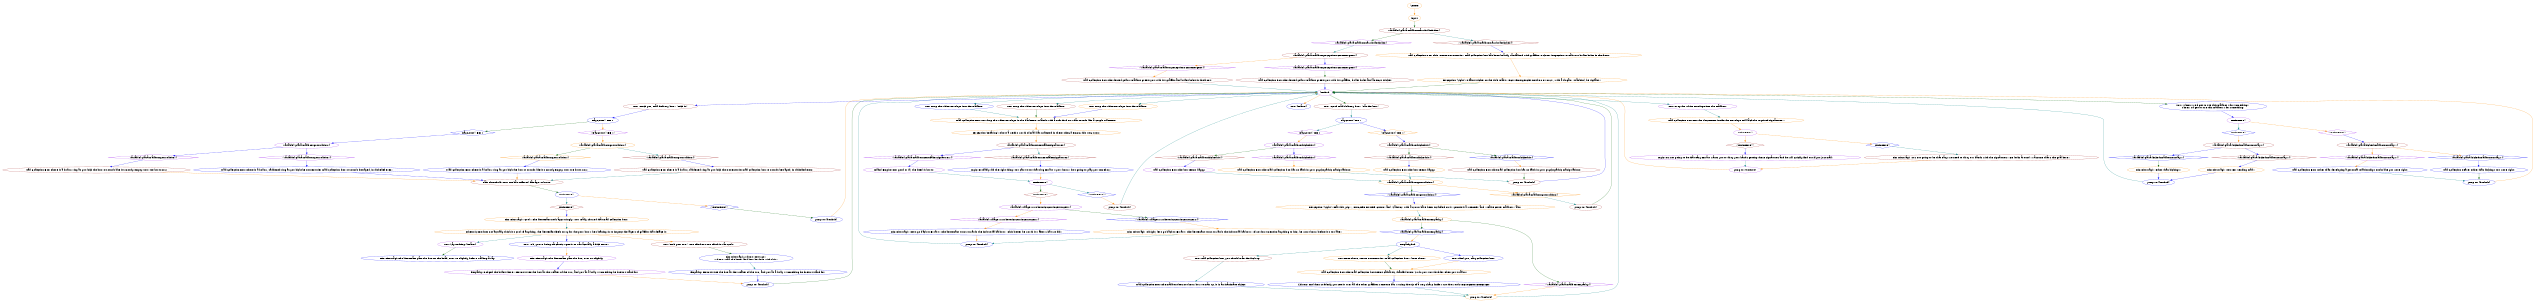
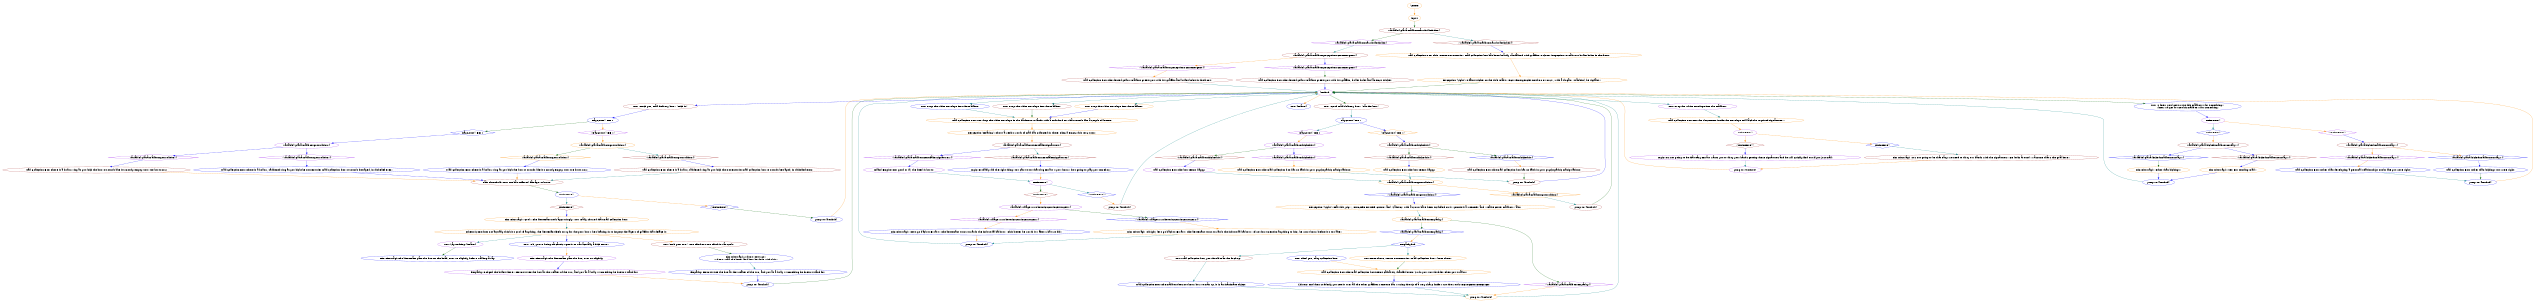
(2479, 170) -> (2481, 170)
(1408, 244) -> (1408, 244)
(1438, 251) -> none
